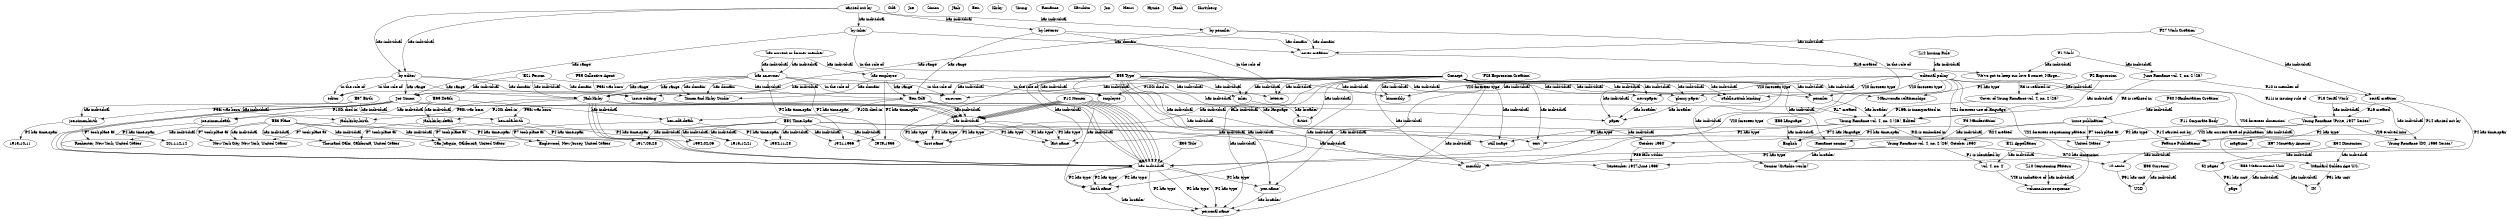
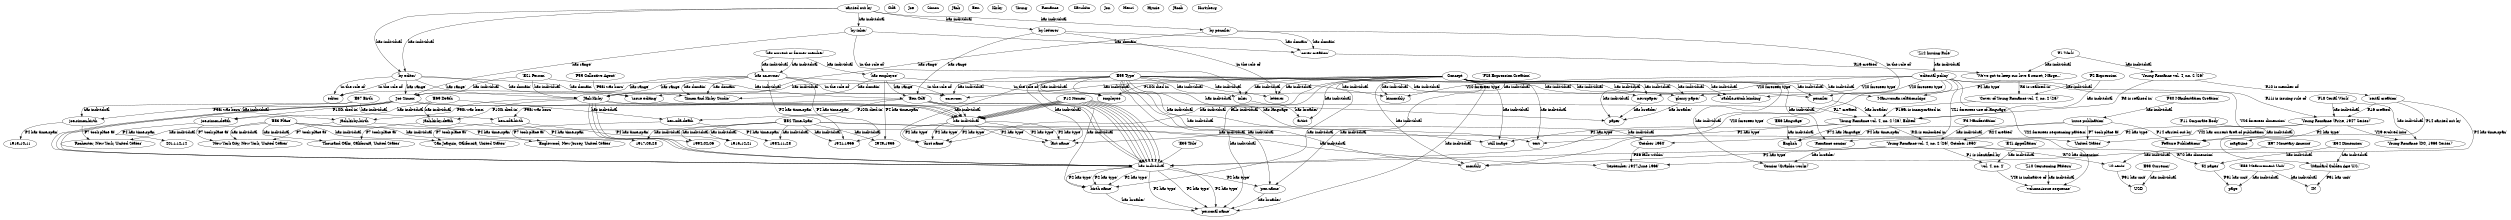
(2177, 31) -> none
(2173, 76) -> (2173, 76)
none -> (2085, 149)
